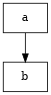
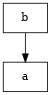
(25, 43) -> (25, 43)
